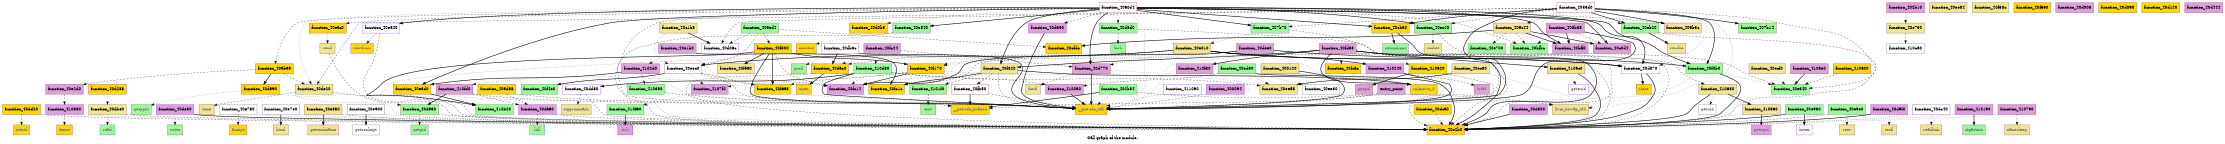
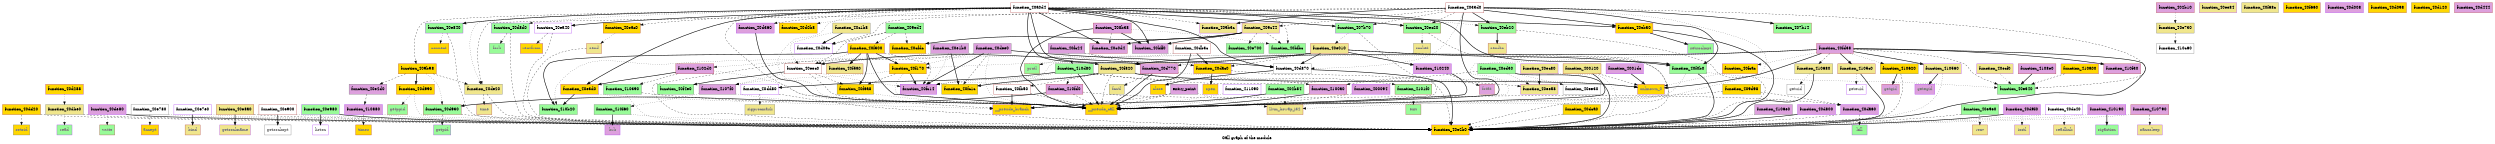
none -> (1625, 69)
(1738, 99) -> (1887, 57)
none -> (1774, 110)
